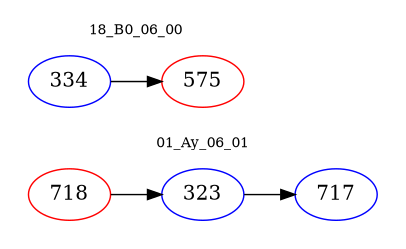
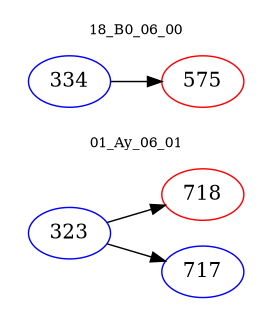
(129, 195) -> (129, 216)
